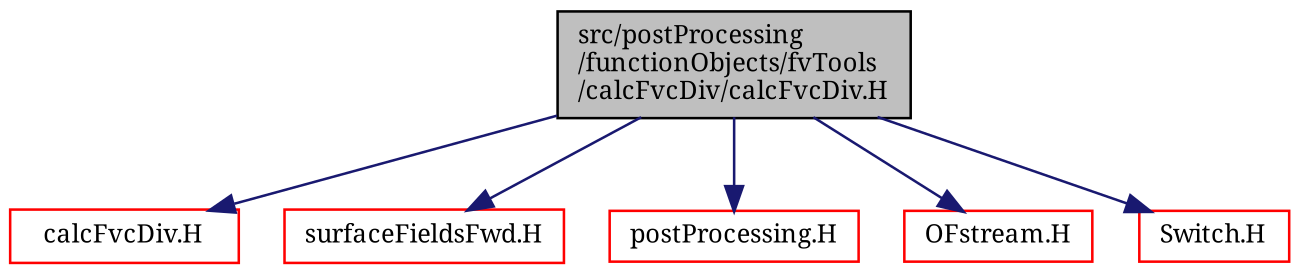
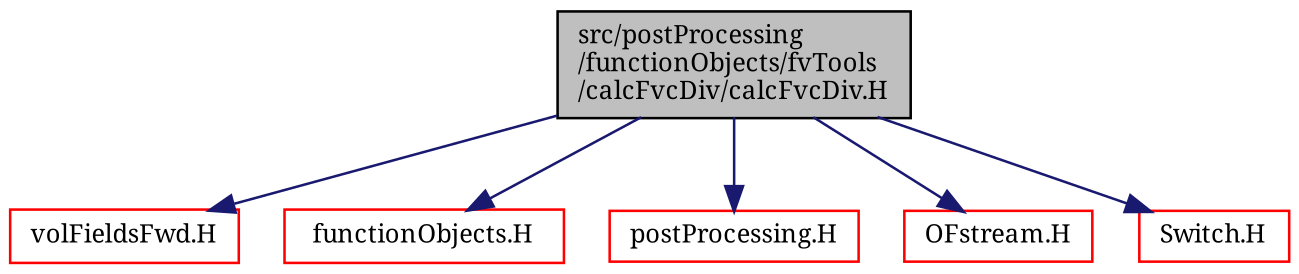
(124, 236) -> (124, 236)
(424, 236) -> (424, 236)
